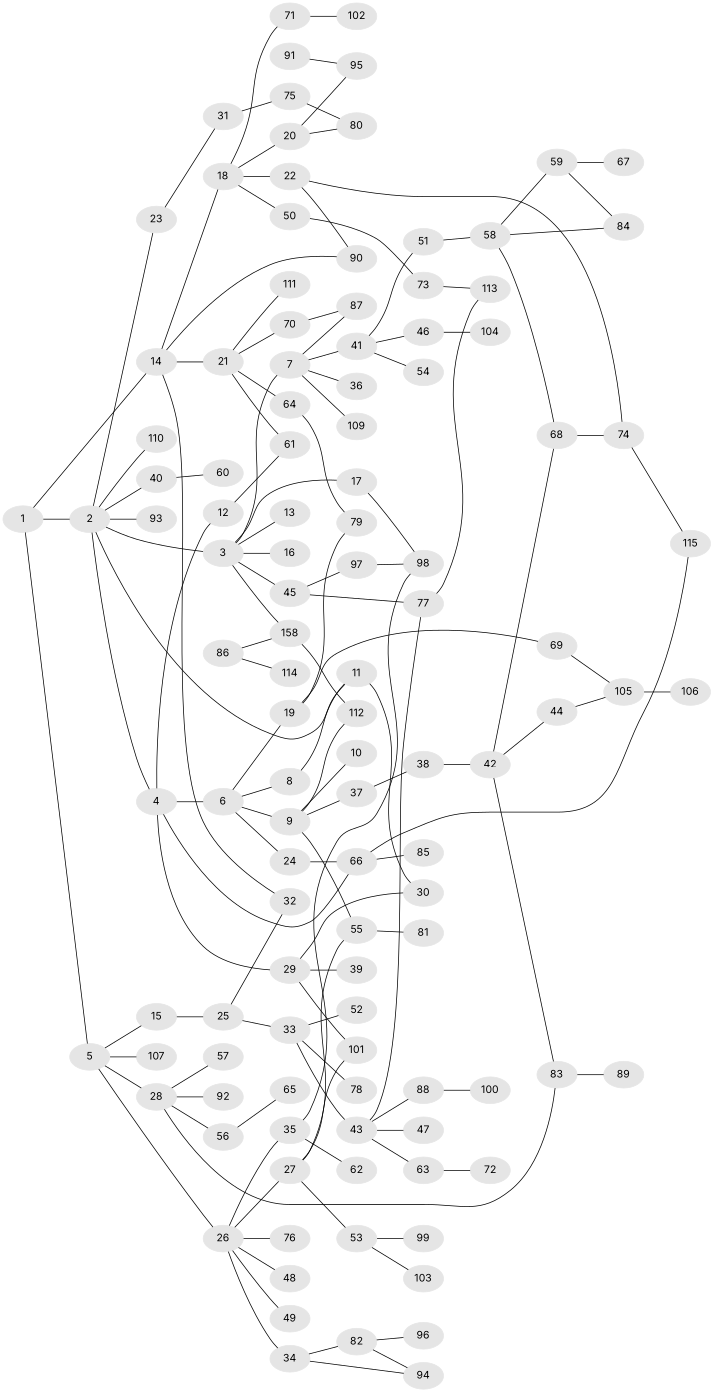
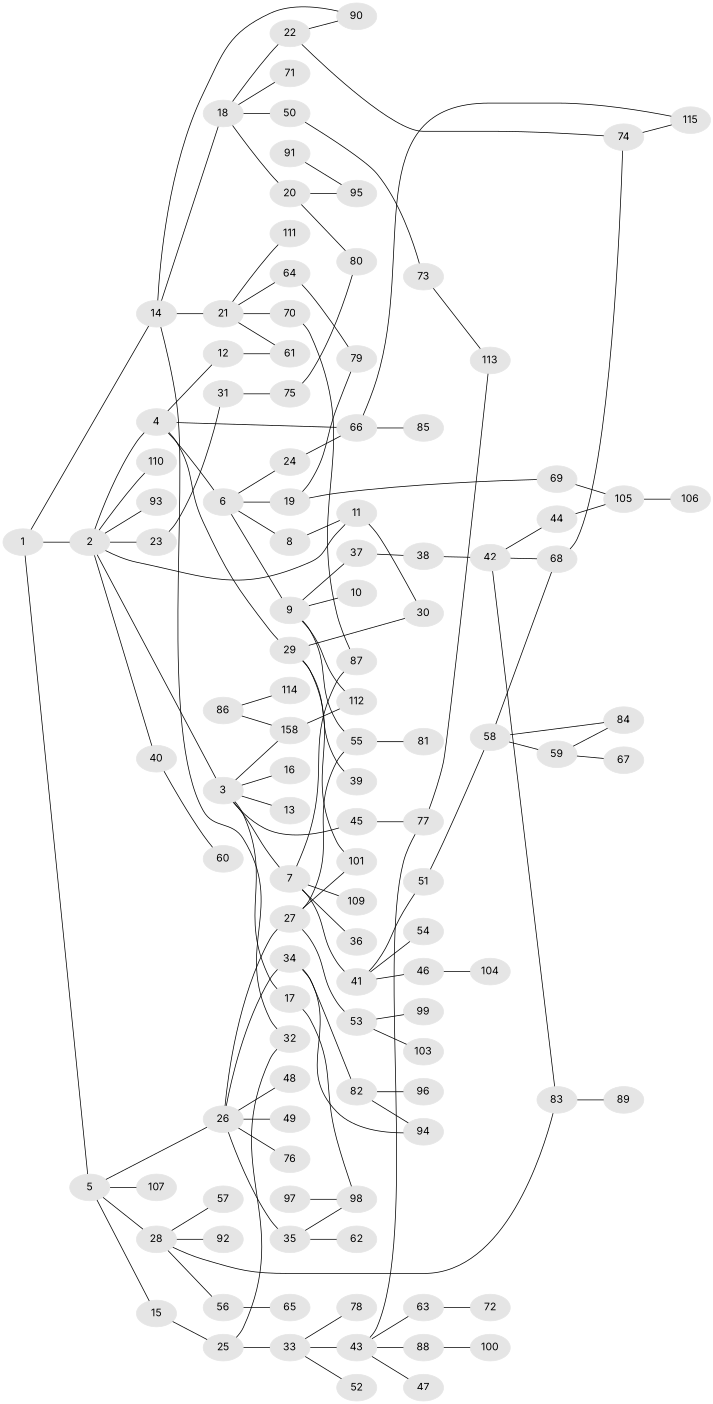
(357, 16) -> none
(321, 580) -> none
